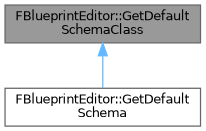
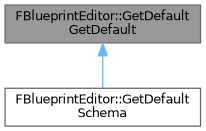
(103, 24) -> (103, 24)
